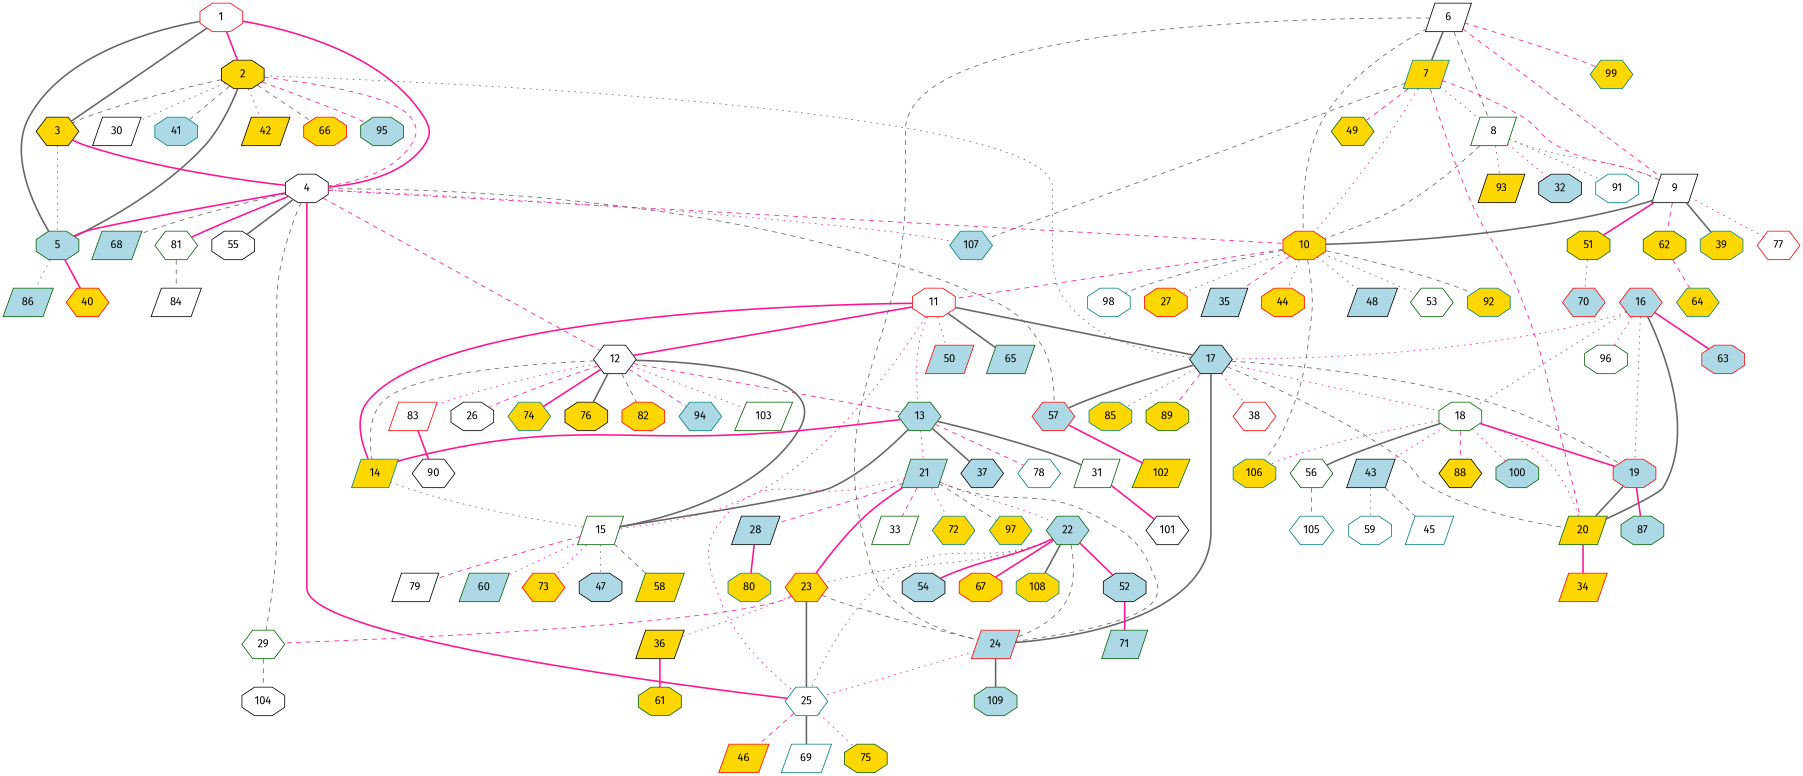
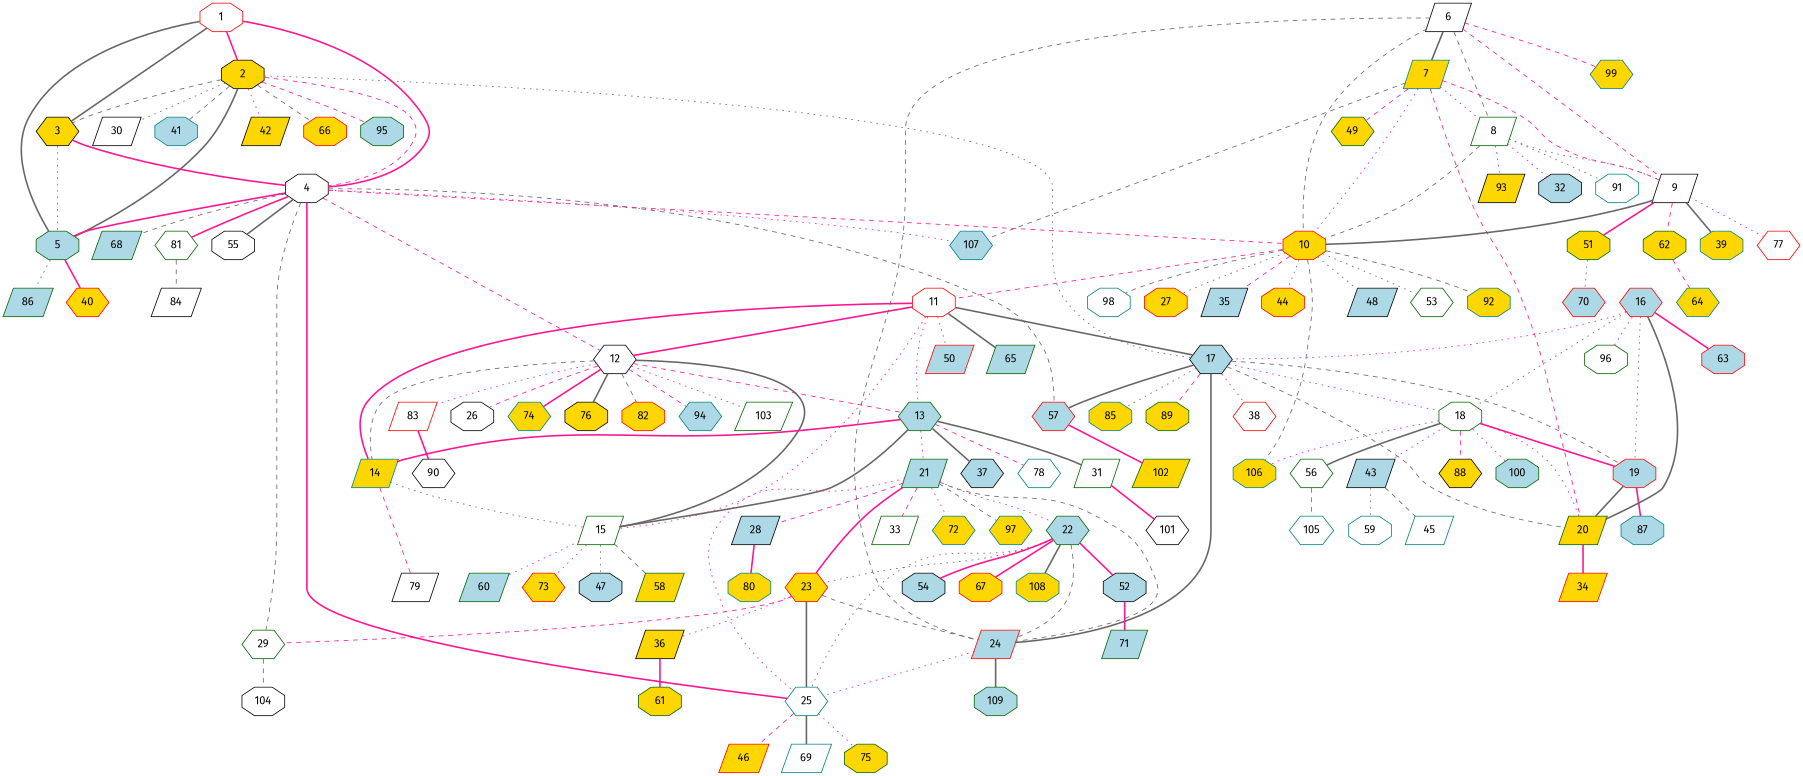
(1642, 530) -> (1642, 530)
(508, 557) -> (395, 530)
